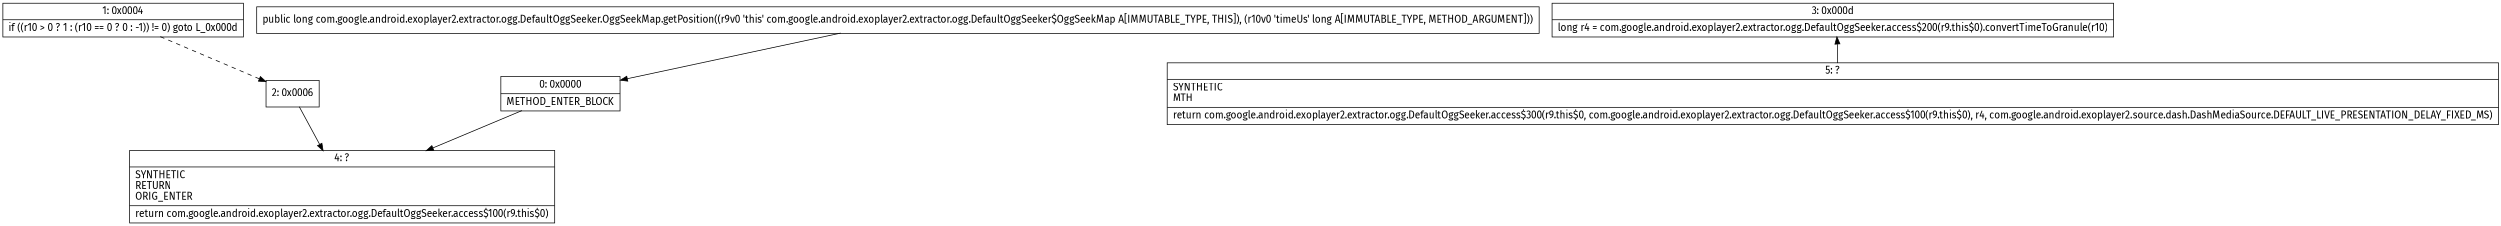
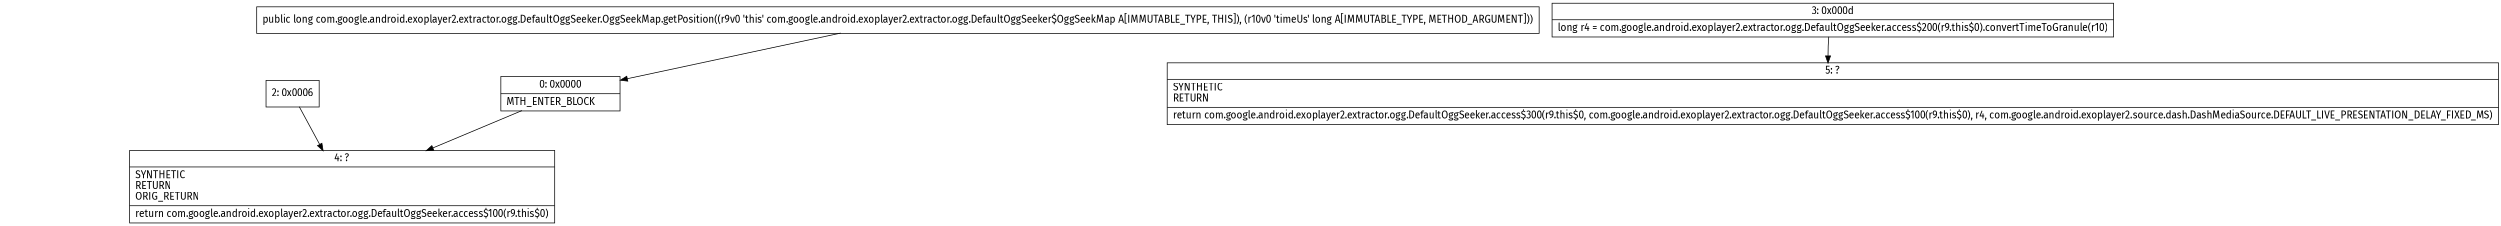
(123, 20) -> none
(1838, 54) -> (1828, 46)
(1183, 98) -> (1191, 98)
(560, 102) -> (551, 102)
(164, 197) -> (168, 197)
